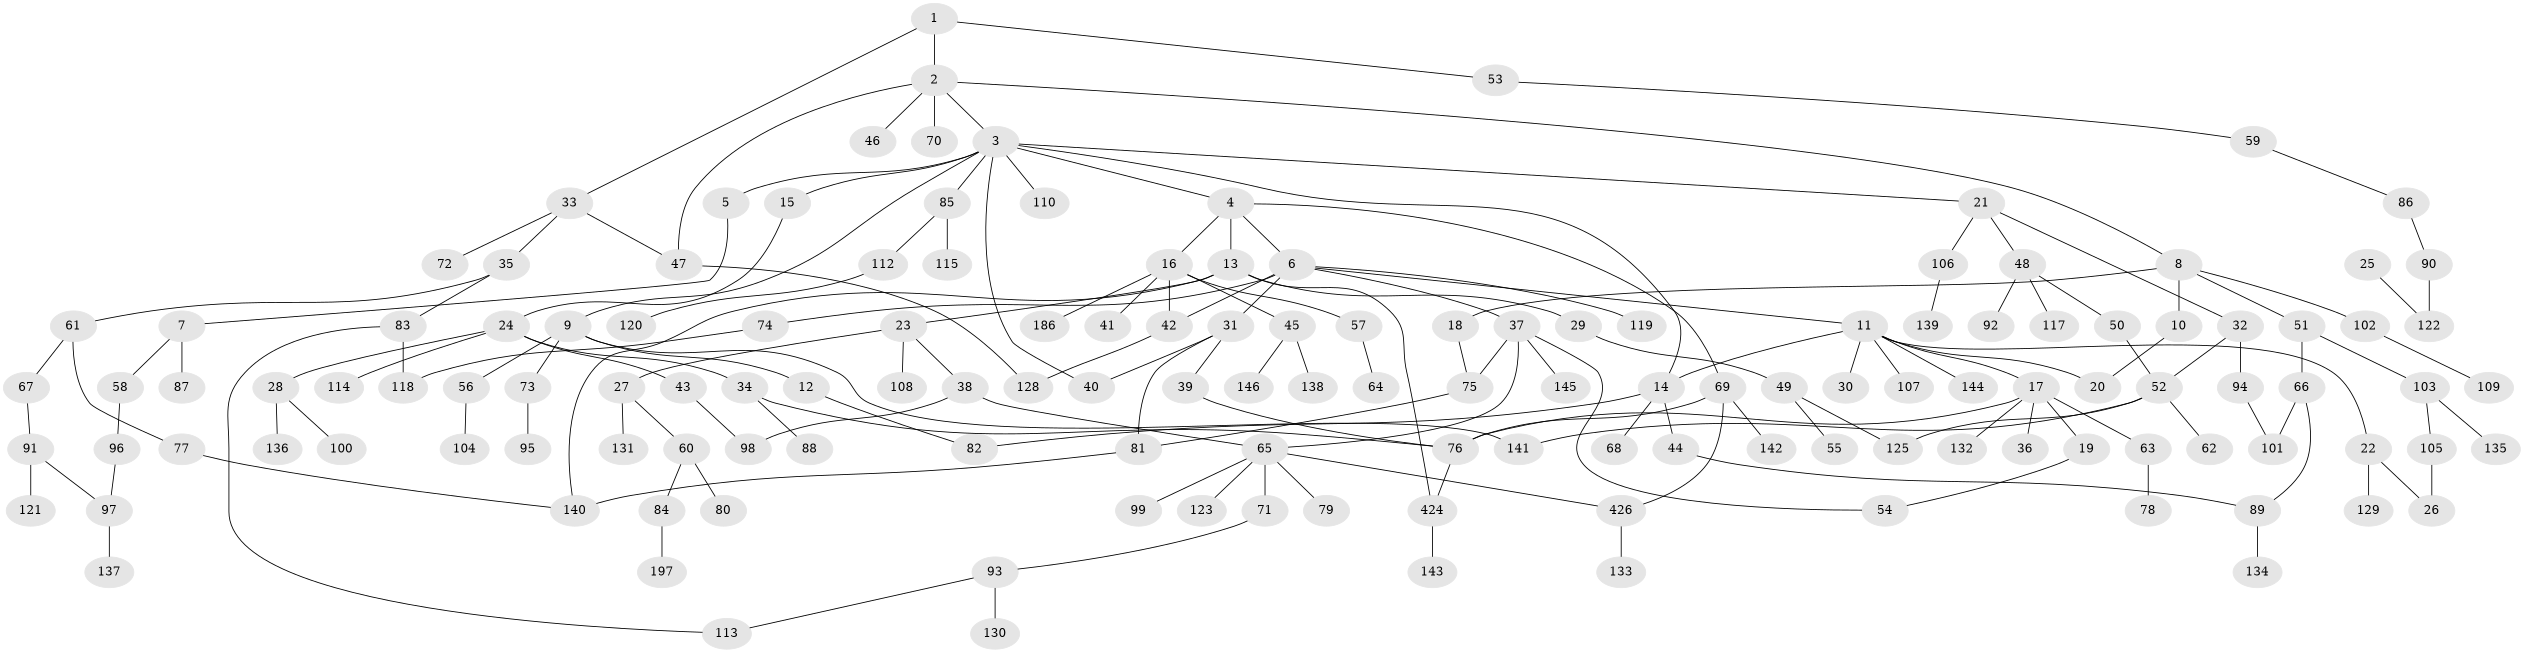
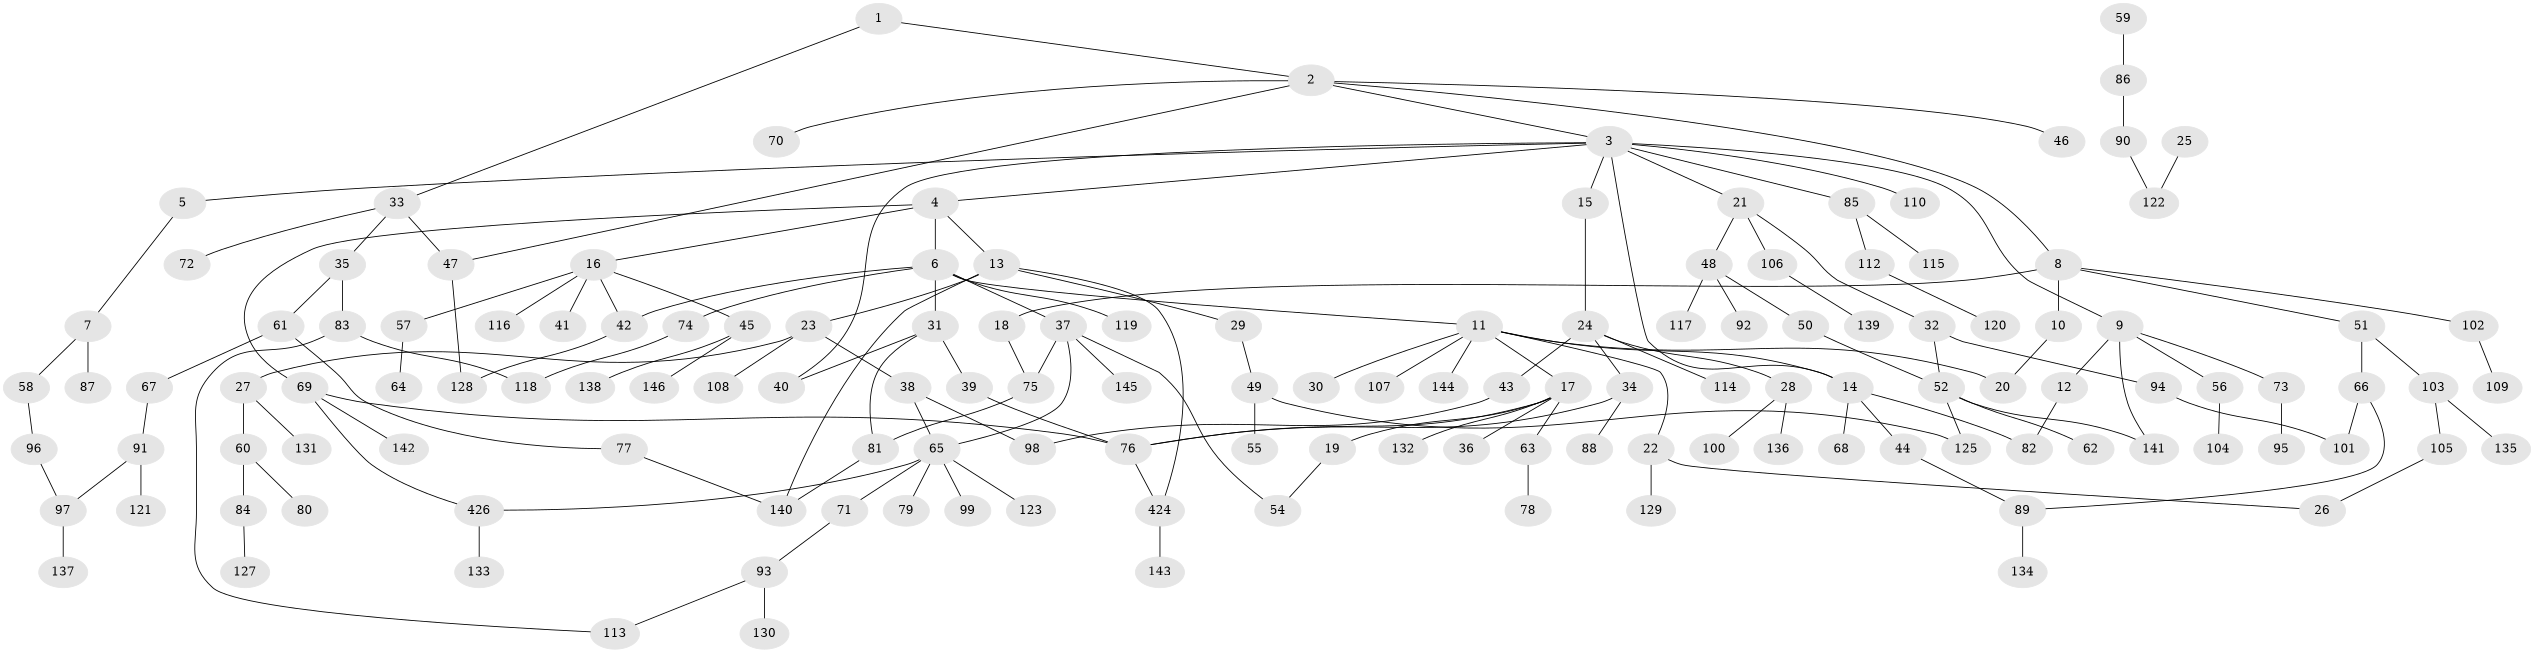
(1496, 80) -> none
(1045, 326) -> (500, 326)
(662, 572) -> (245, 572)
